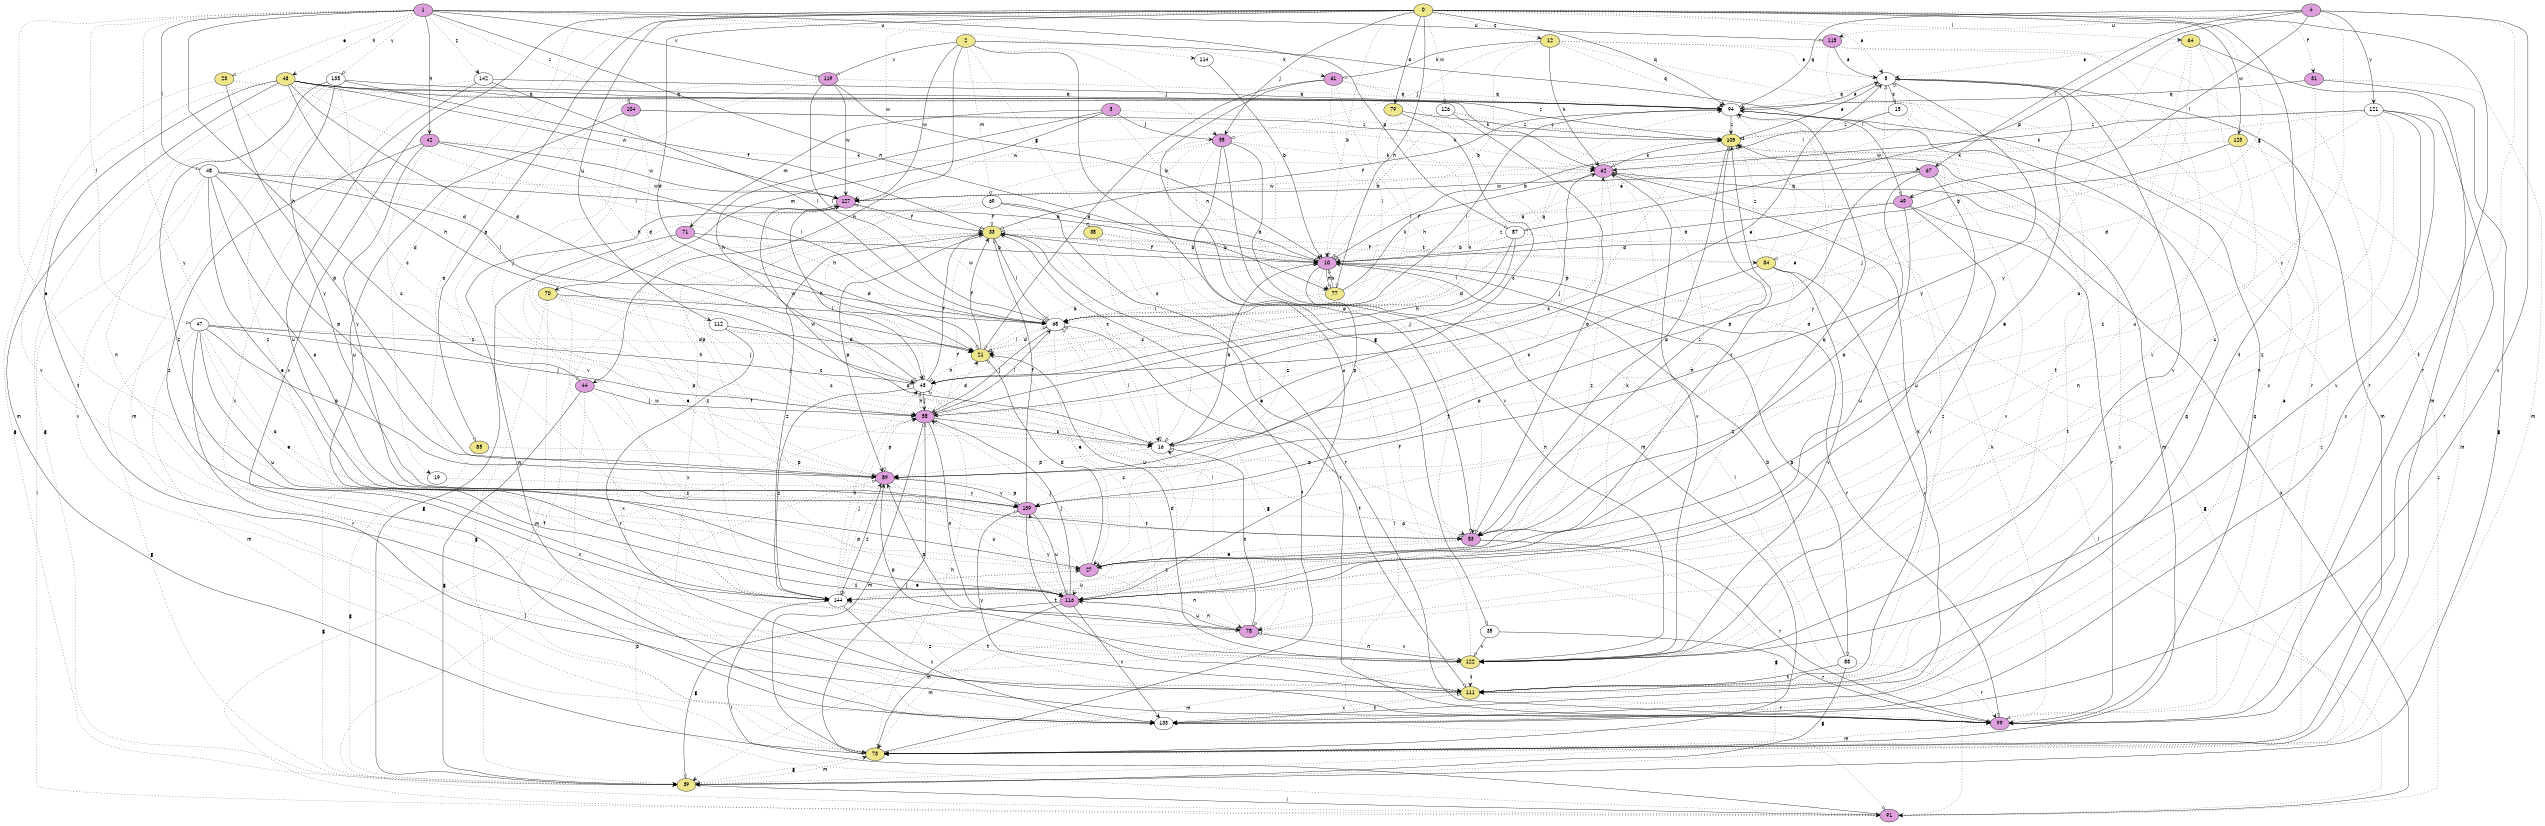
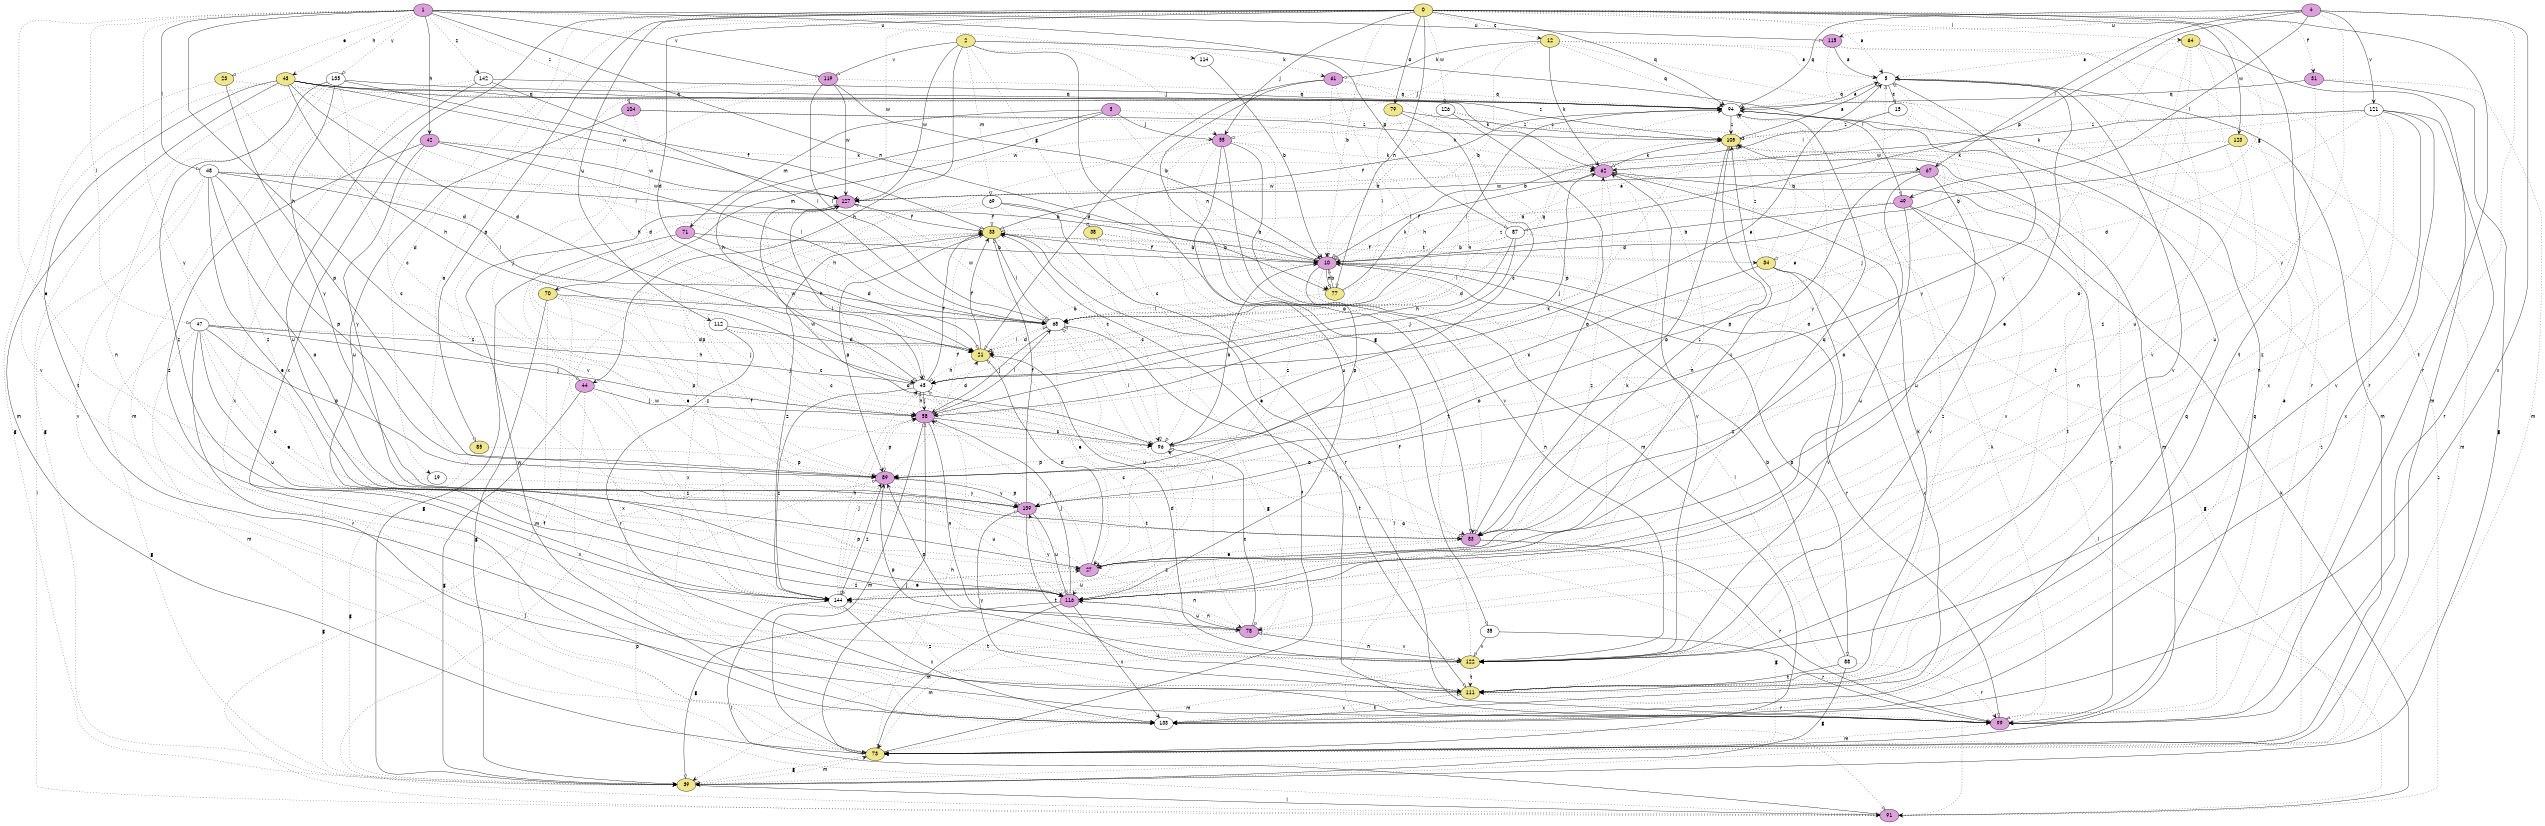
(1161, 447) -> (1161, 447)
(481, 619) -> (481, 619)
